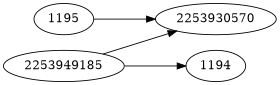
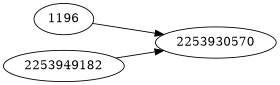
(64, 19) -> (64, 19)
(64, 66) -> (64, 66)
(216, 66) -> none
